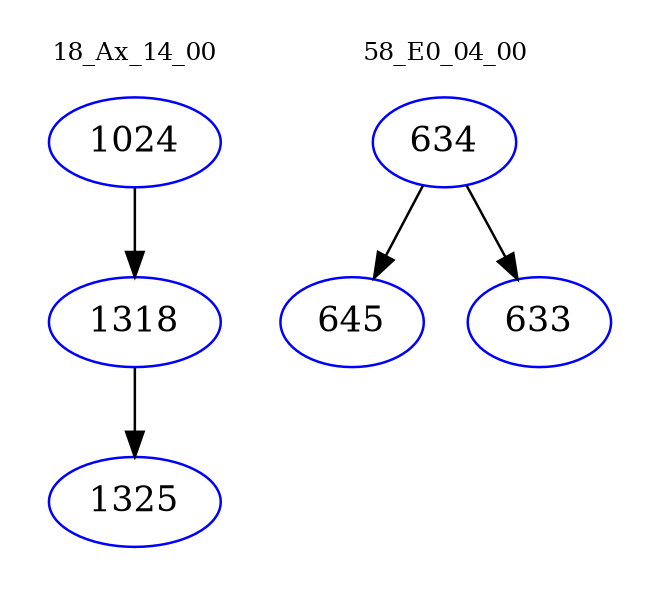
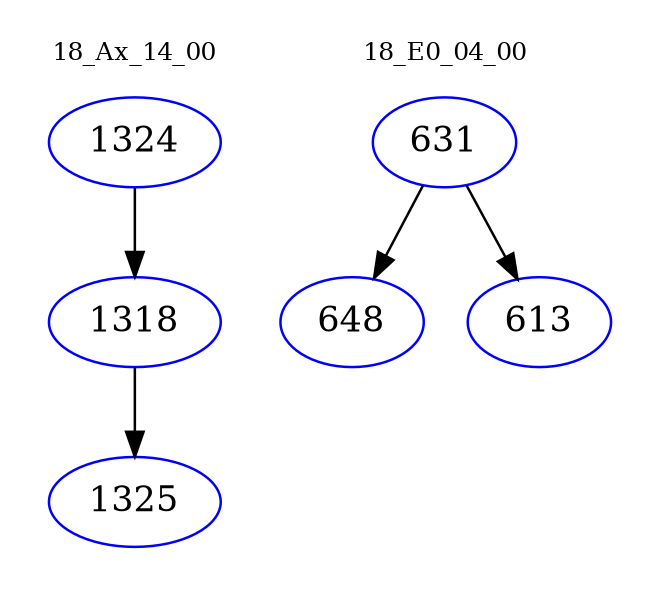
(446, 54) -> (446, 54)
(135, 142) -> (135, 142)
(445, 142) -> (445, 142)
(352, 322) -> (352, 322)
(539, 322) -> (539, 322)
